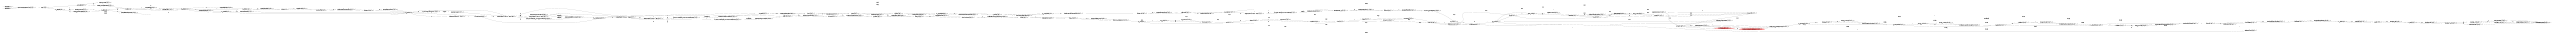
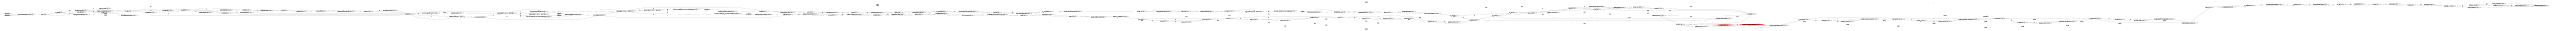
(2251, 30) -> none
